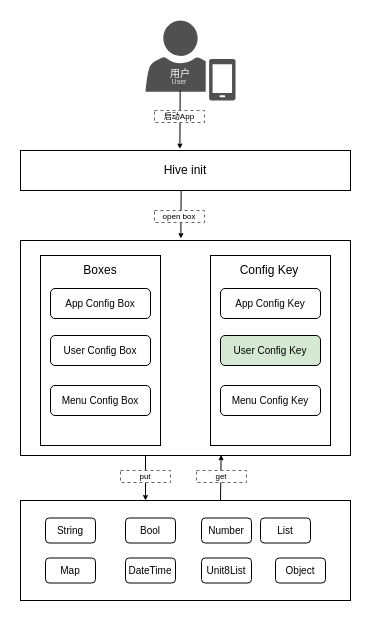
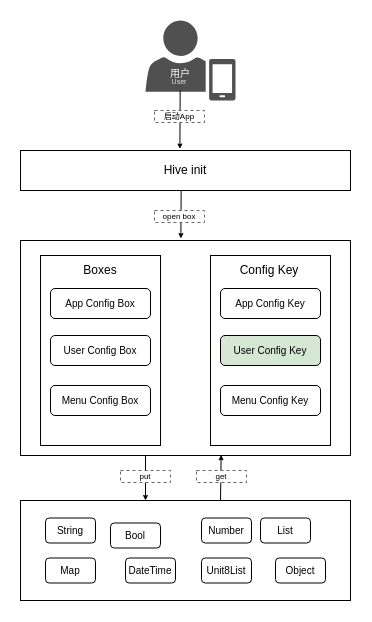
(151, 531) -> (136, 536)
